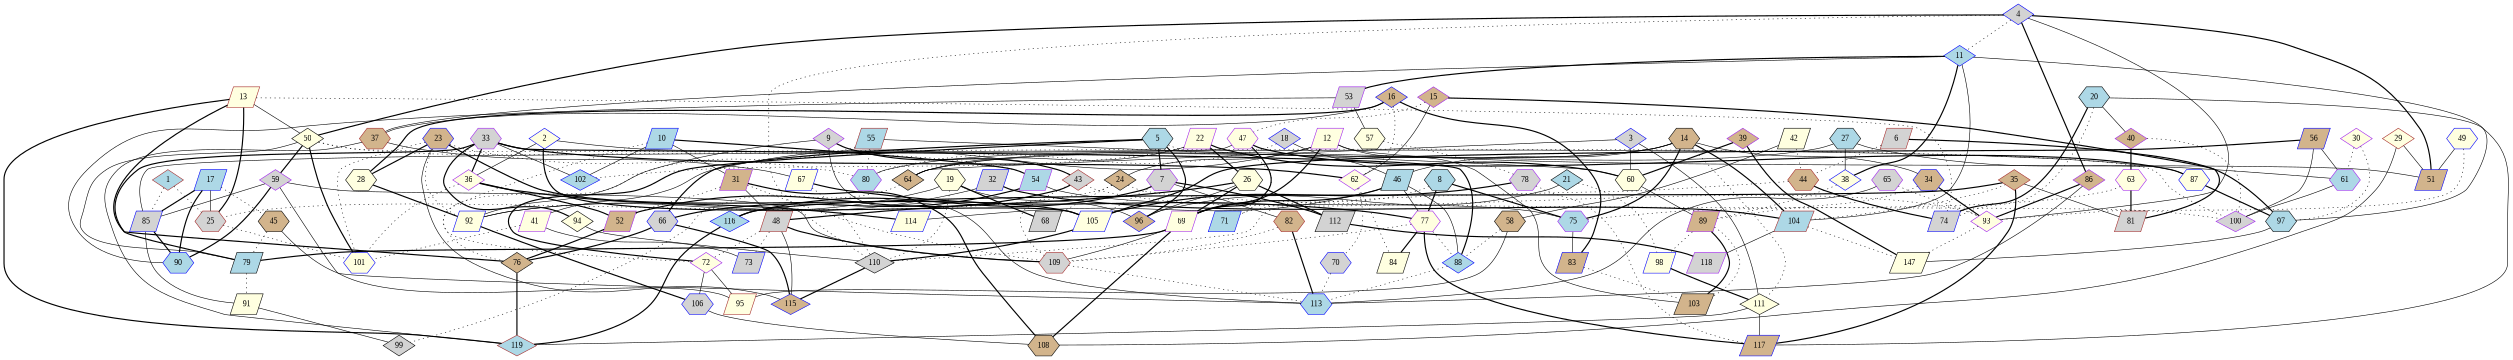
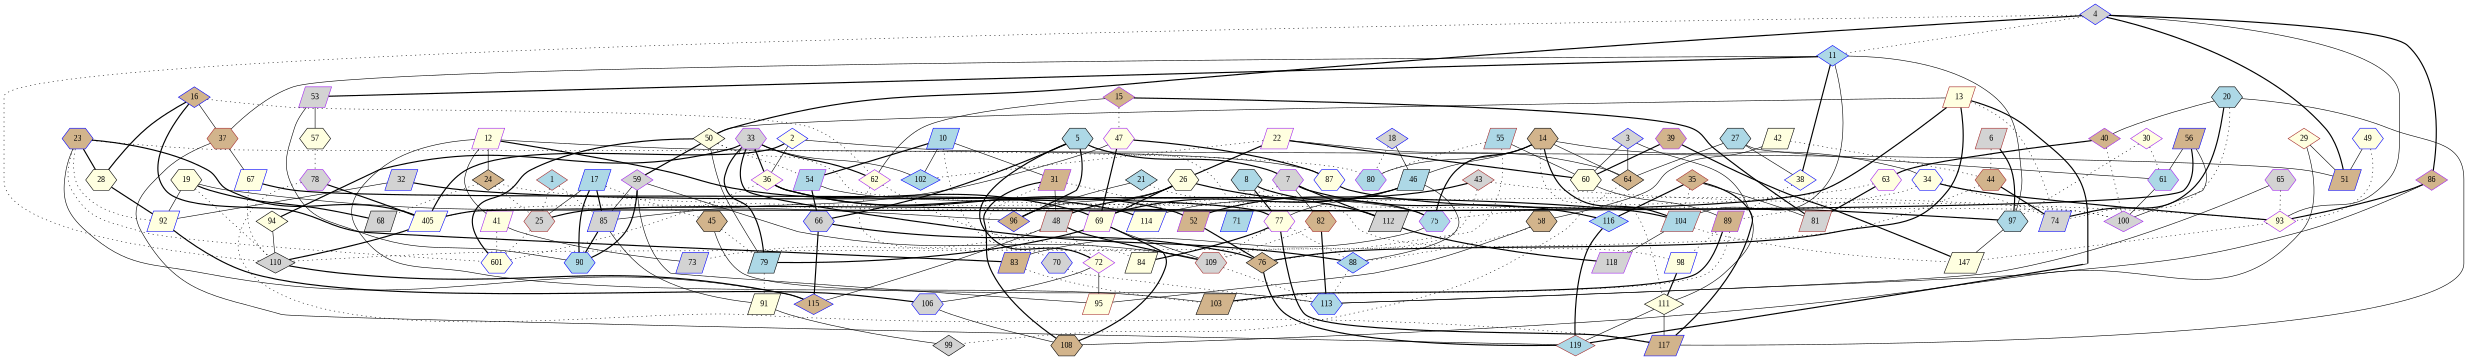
(829, 139) -> none
(1743, 139) -> (1671, 139)
(1929, 180) -> (1927, 180)
(1092, 221) -> (428, 221)
(359, 263) -> (497, 263)
